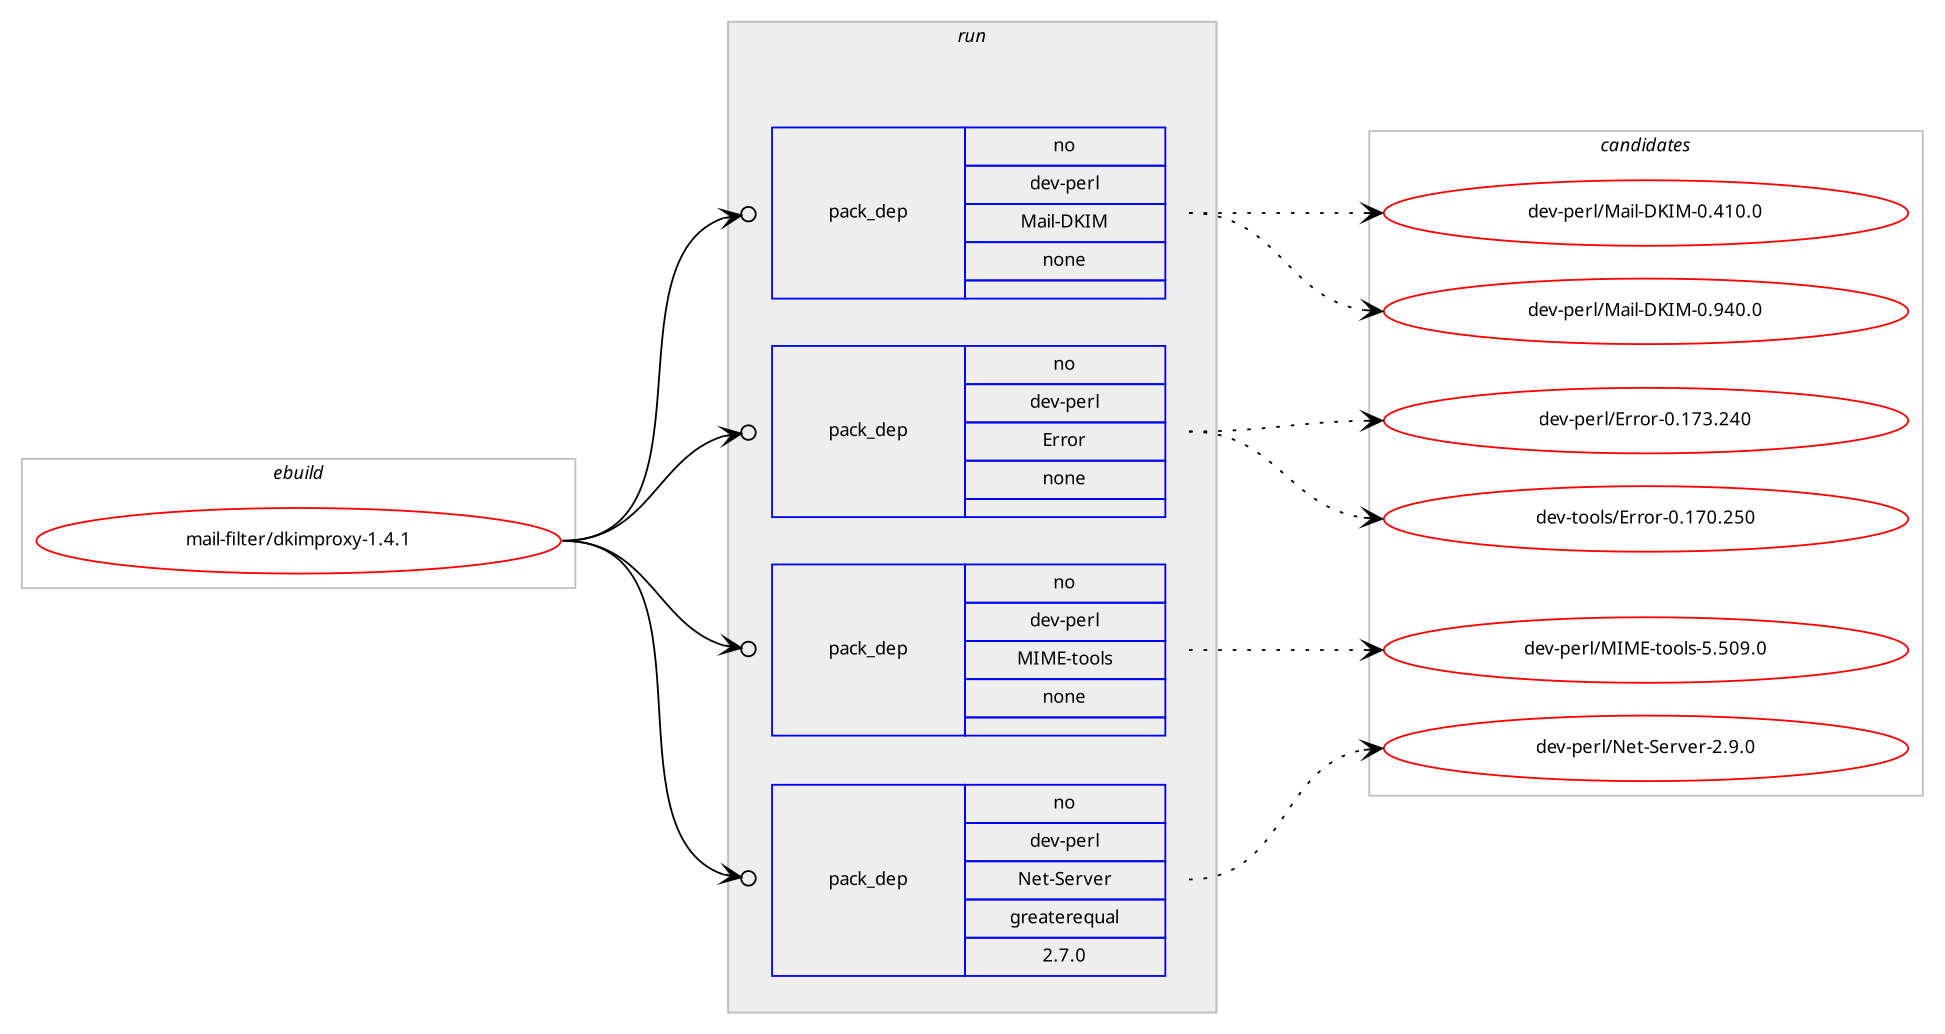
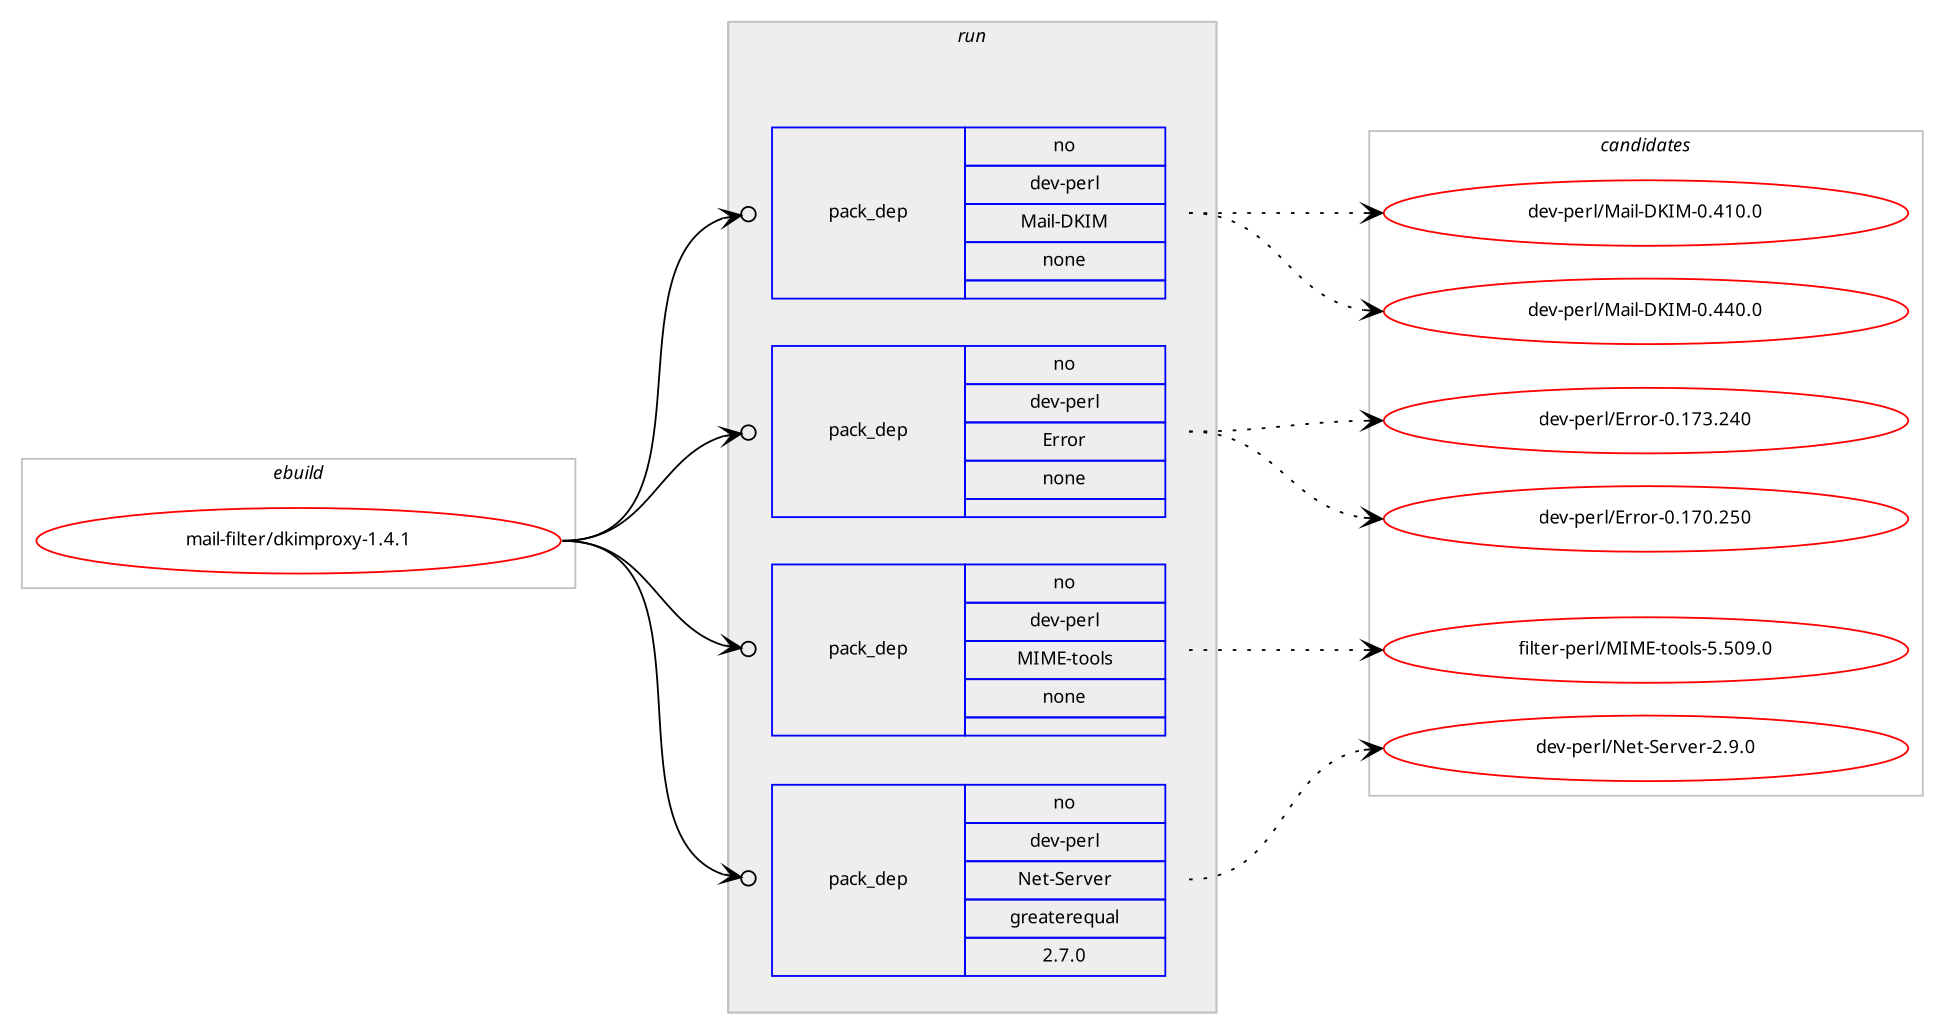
(1646, 311) -> (1646, 311)
(1646, 519) -> (1646, 519)
(1646, 650) -> (1646, 650)
